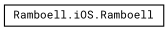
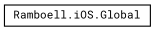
(84, 16) -> (77, 16)
